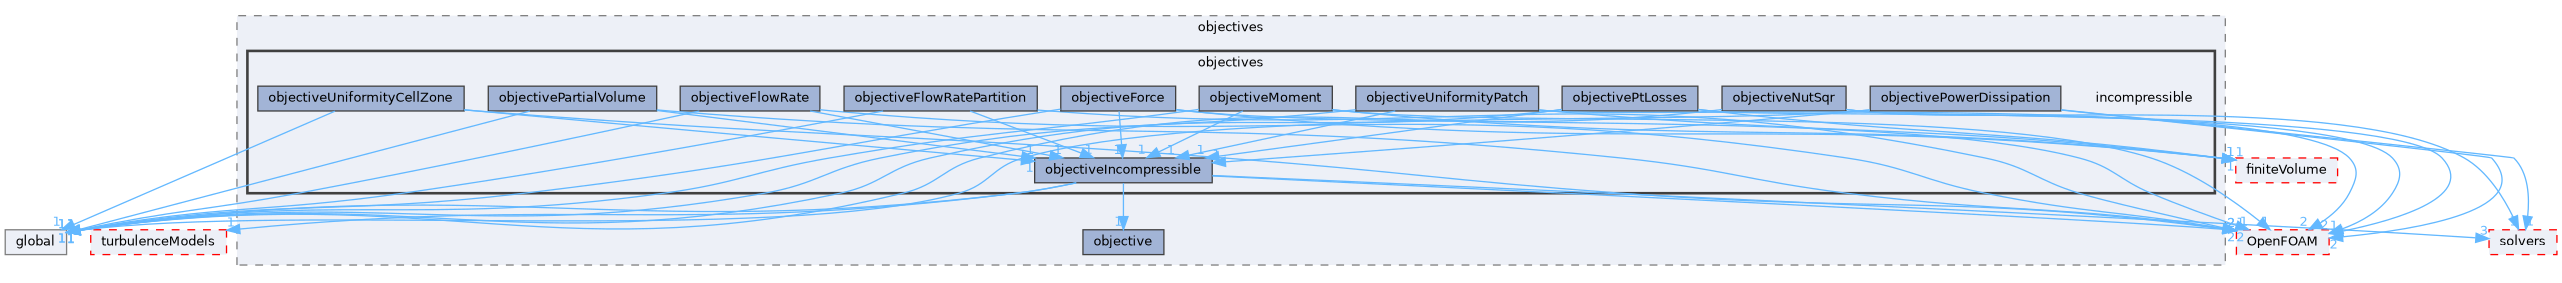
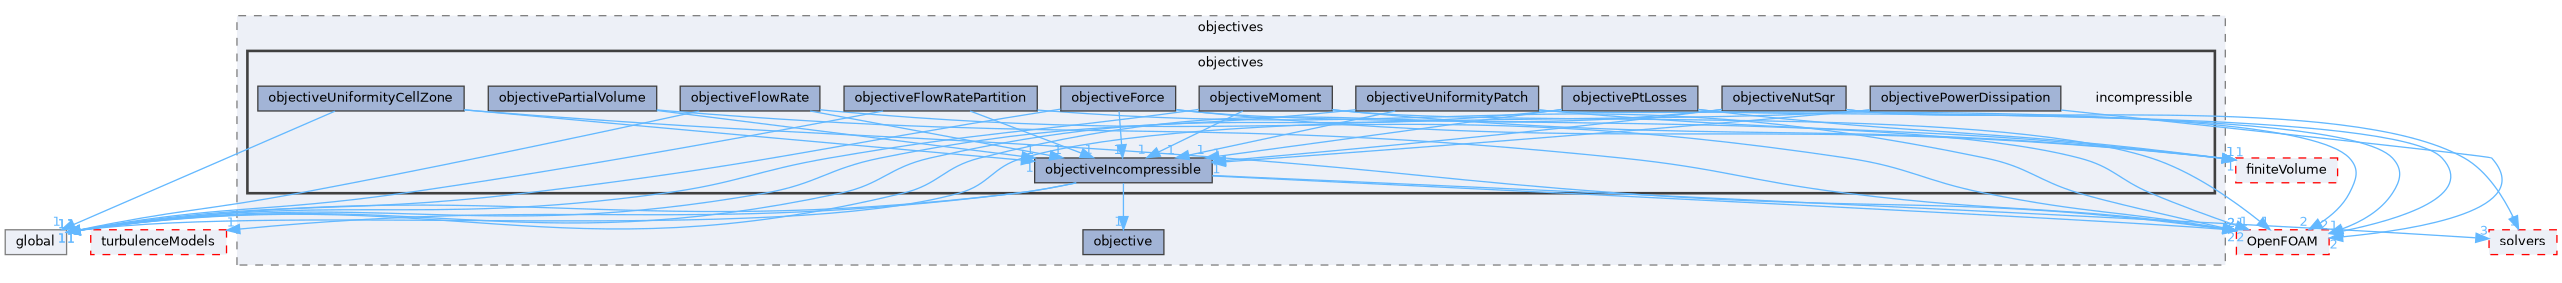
none -> (1474, 137)
(2318, 137) -> none
(305, 170) -> none
